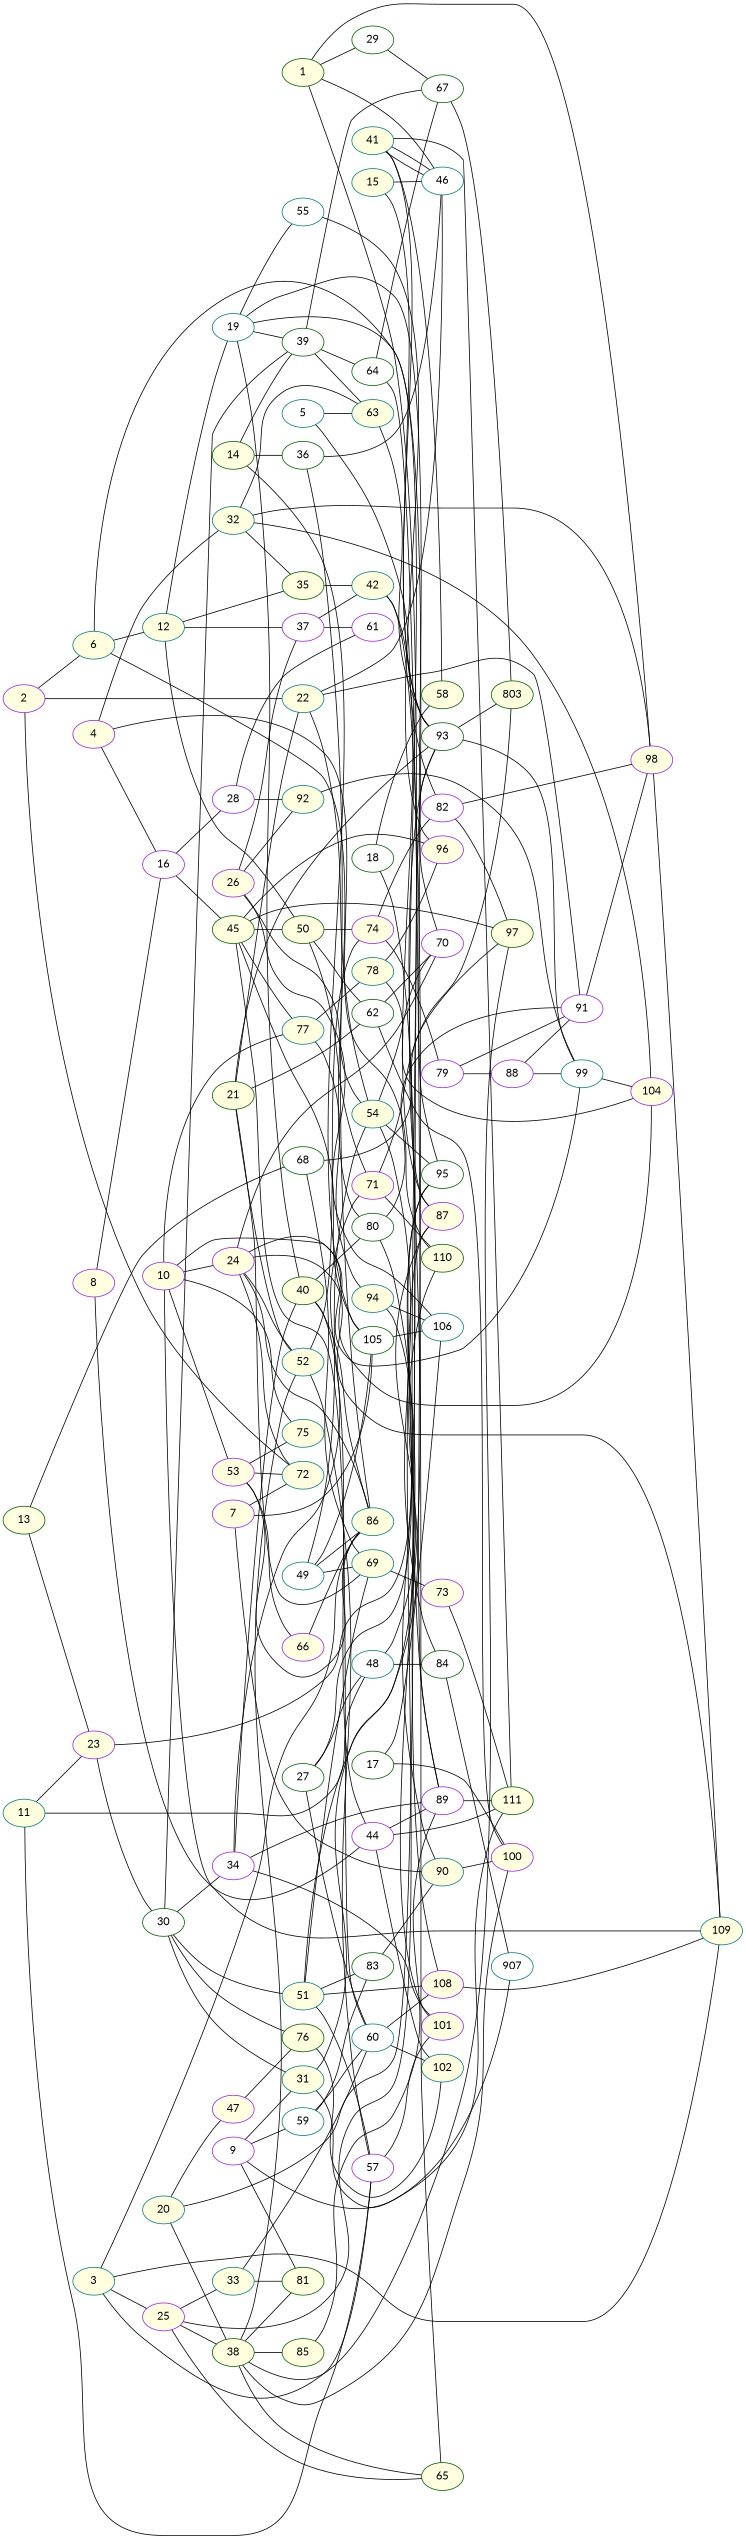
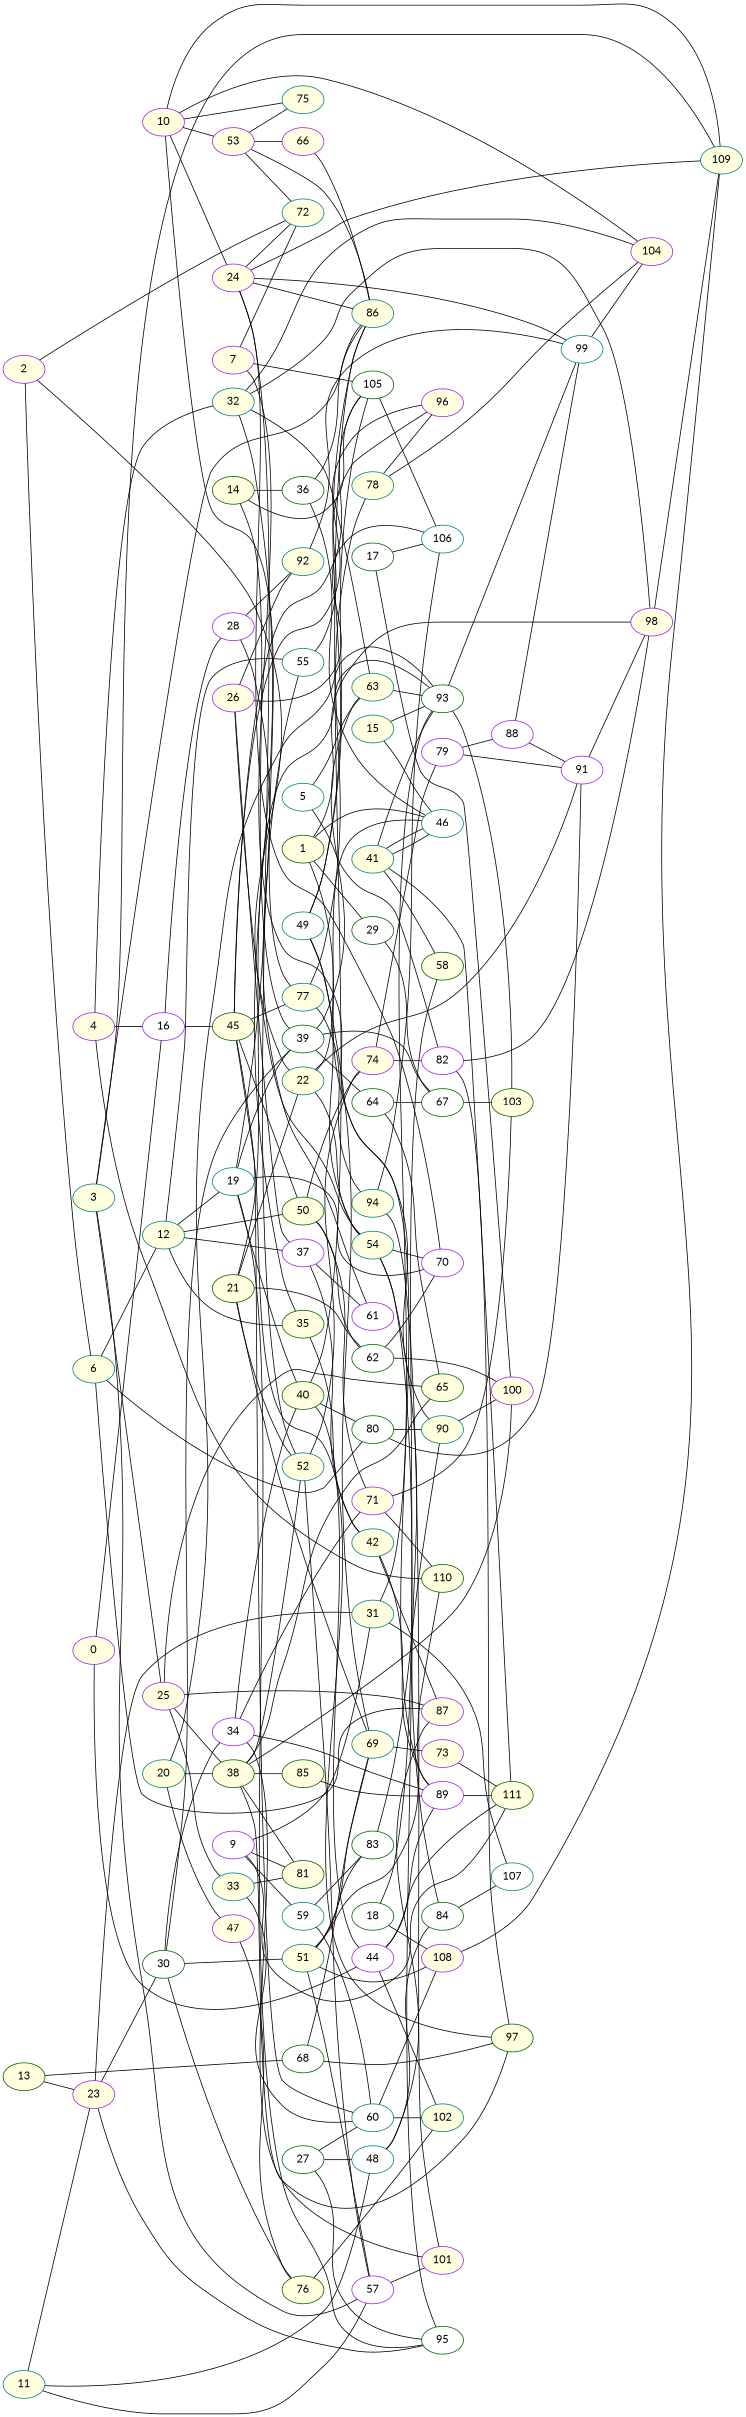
(512, 695) -> (512, 1103)
none -> (188, 911)
(94, 1283) -> (94, 1651)
(512, 1967) -> (512, 1877)
(214, 2021) -> (115, 1812)
